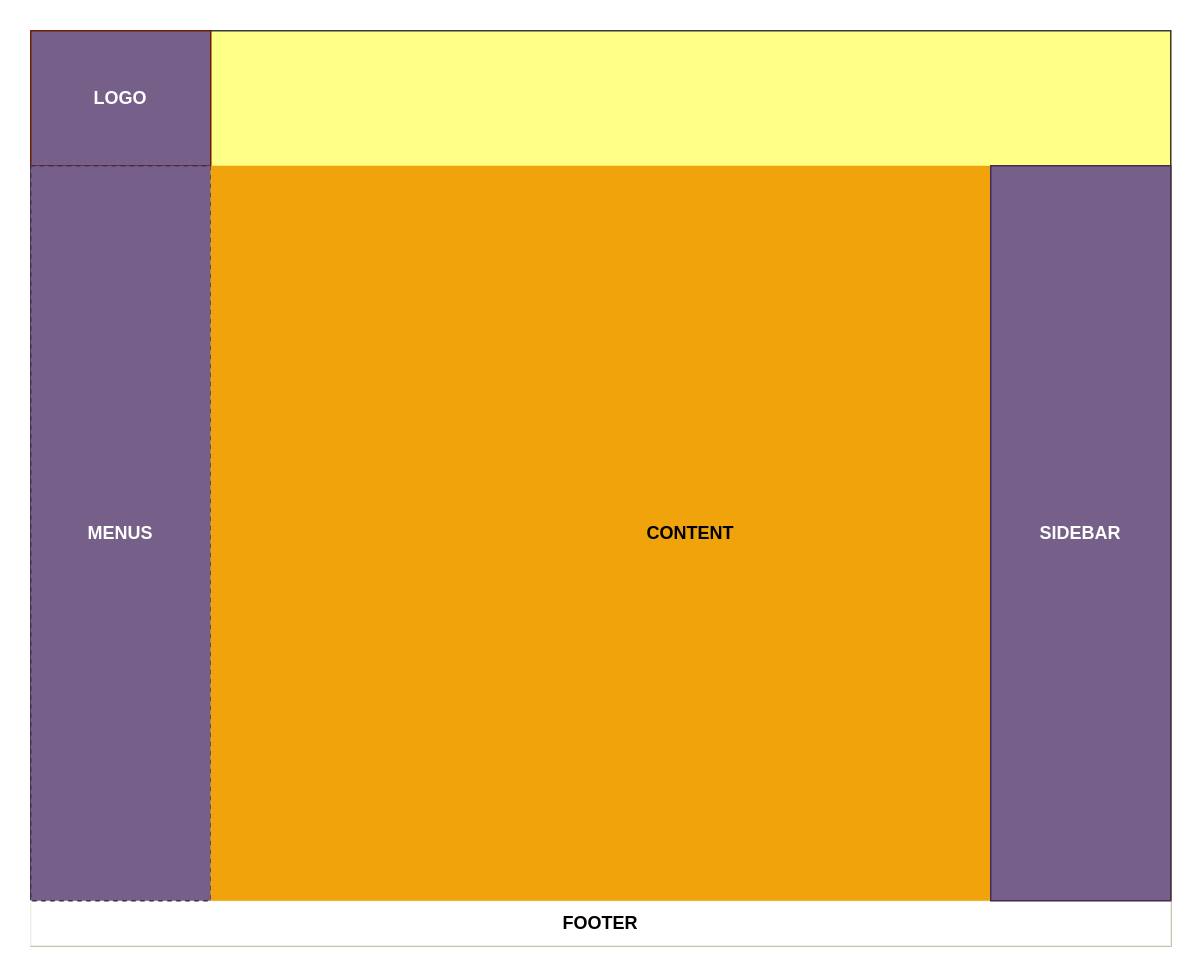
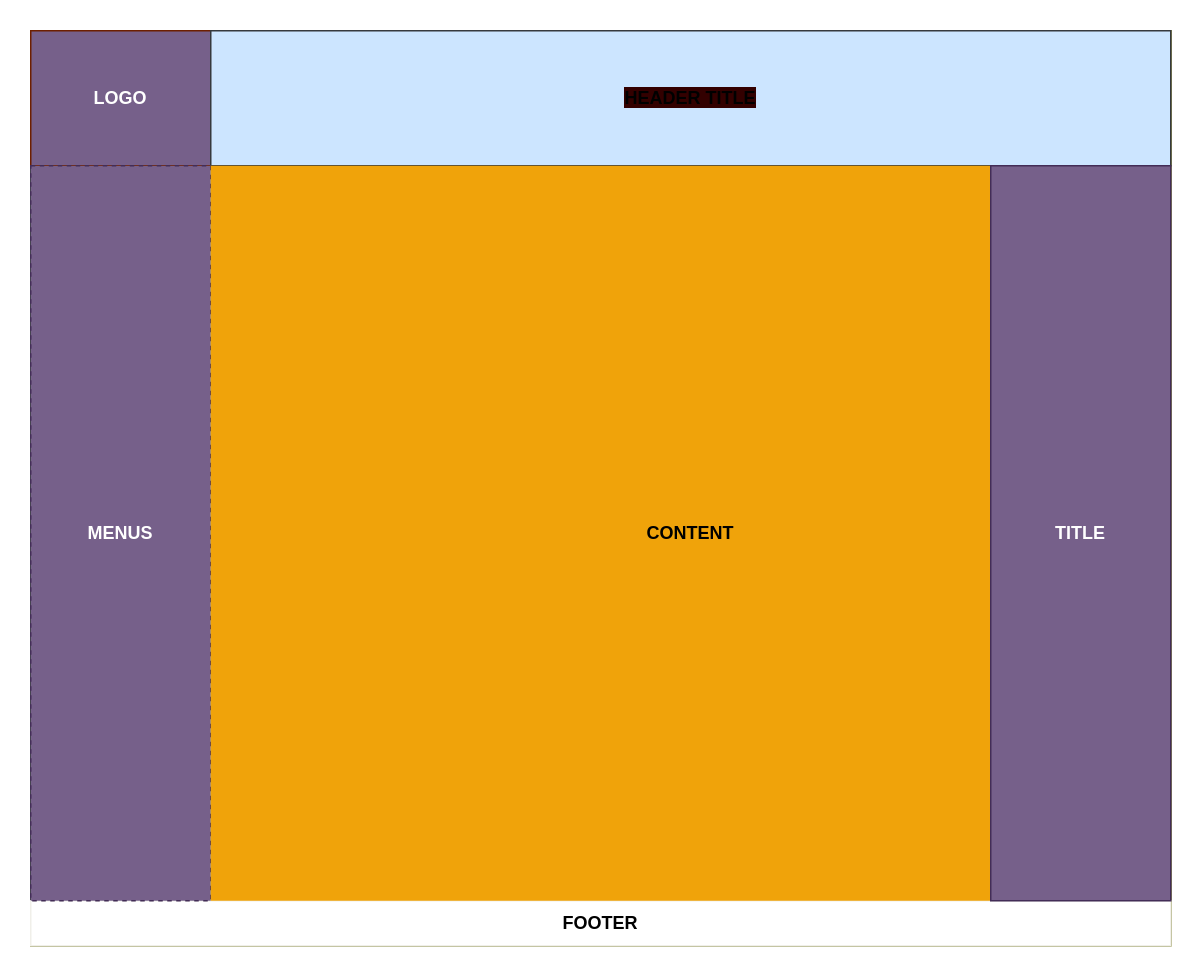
none -> (691, 98)
(1081, 533) -> (1081, 533)
